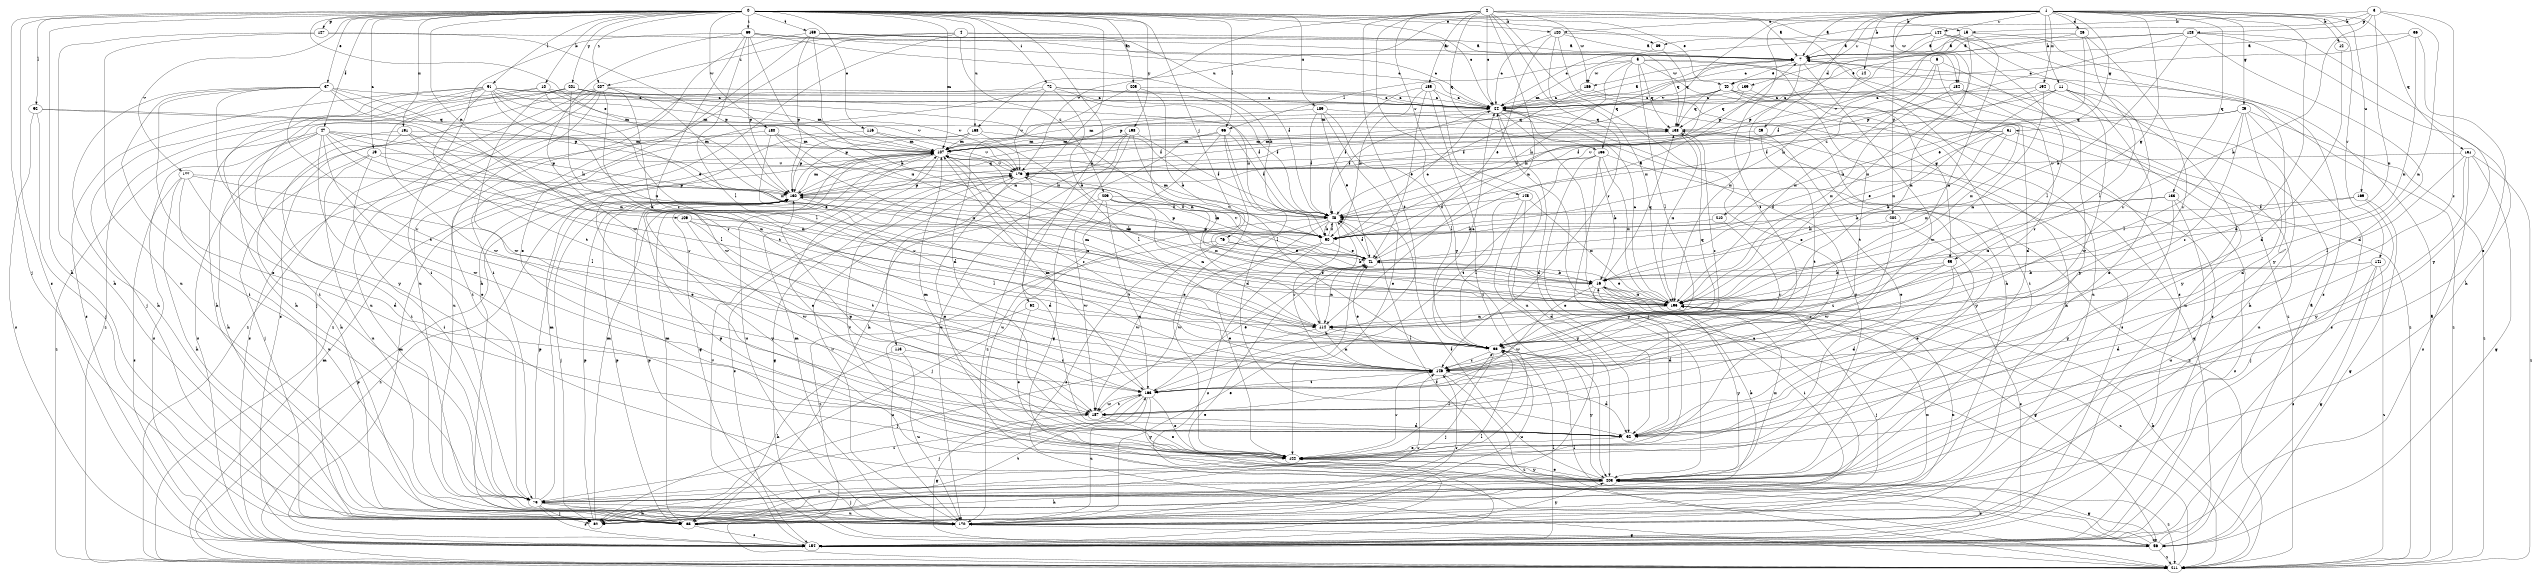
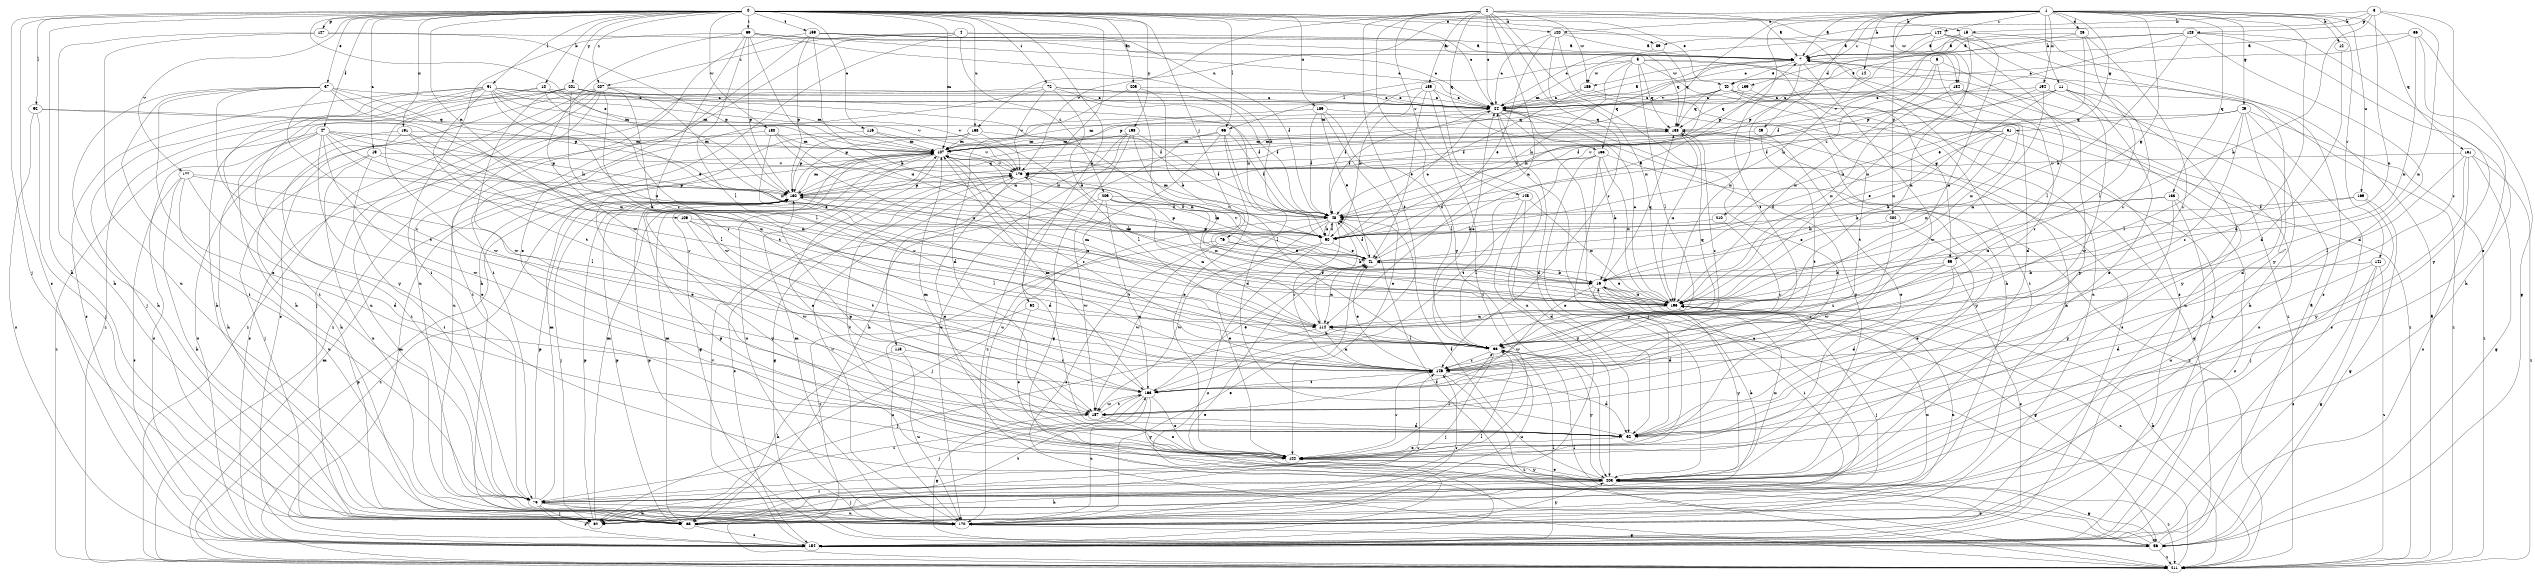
none -> (2511, 389)
